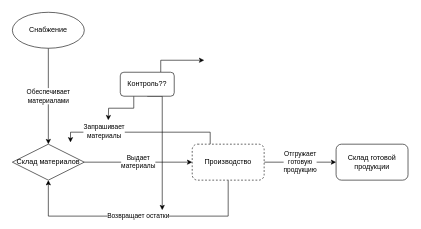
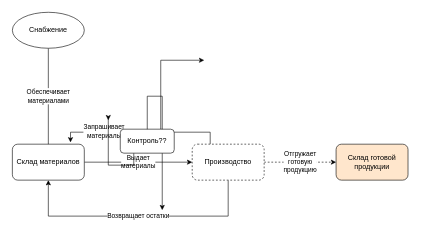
(147, 84) -> (147, 141)
(48, 138) -> (48, 140)
(48, 162) -> (48, 162)
(273, 162) -> (273, 162)
(372, 162) -> (372, 162)
